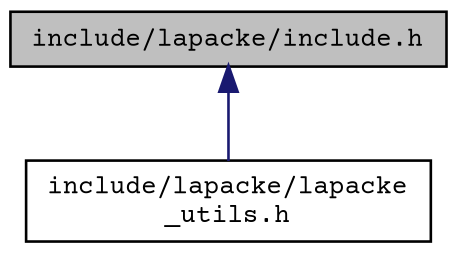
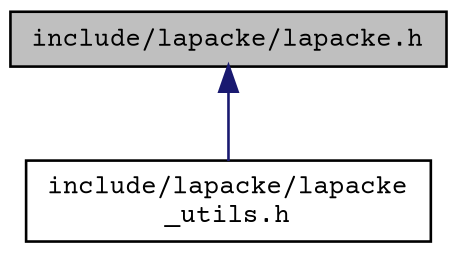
(228, 39) -> (228, 39)
